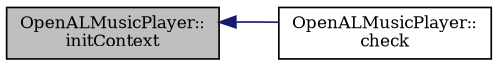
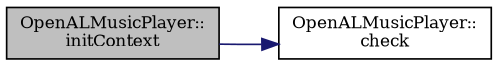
(257, 22) -> (240, 44)
